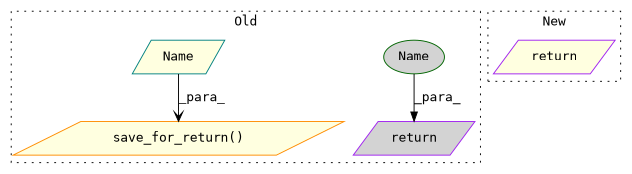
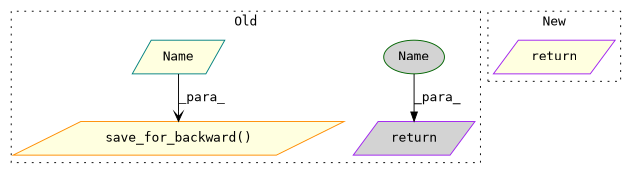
(179, 138) -> (179, 138)
